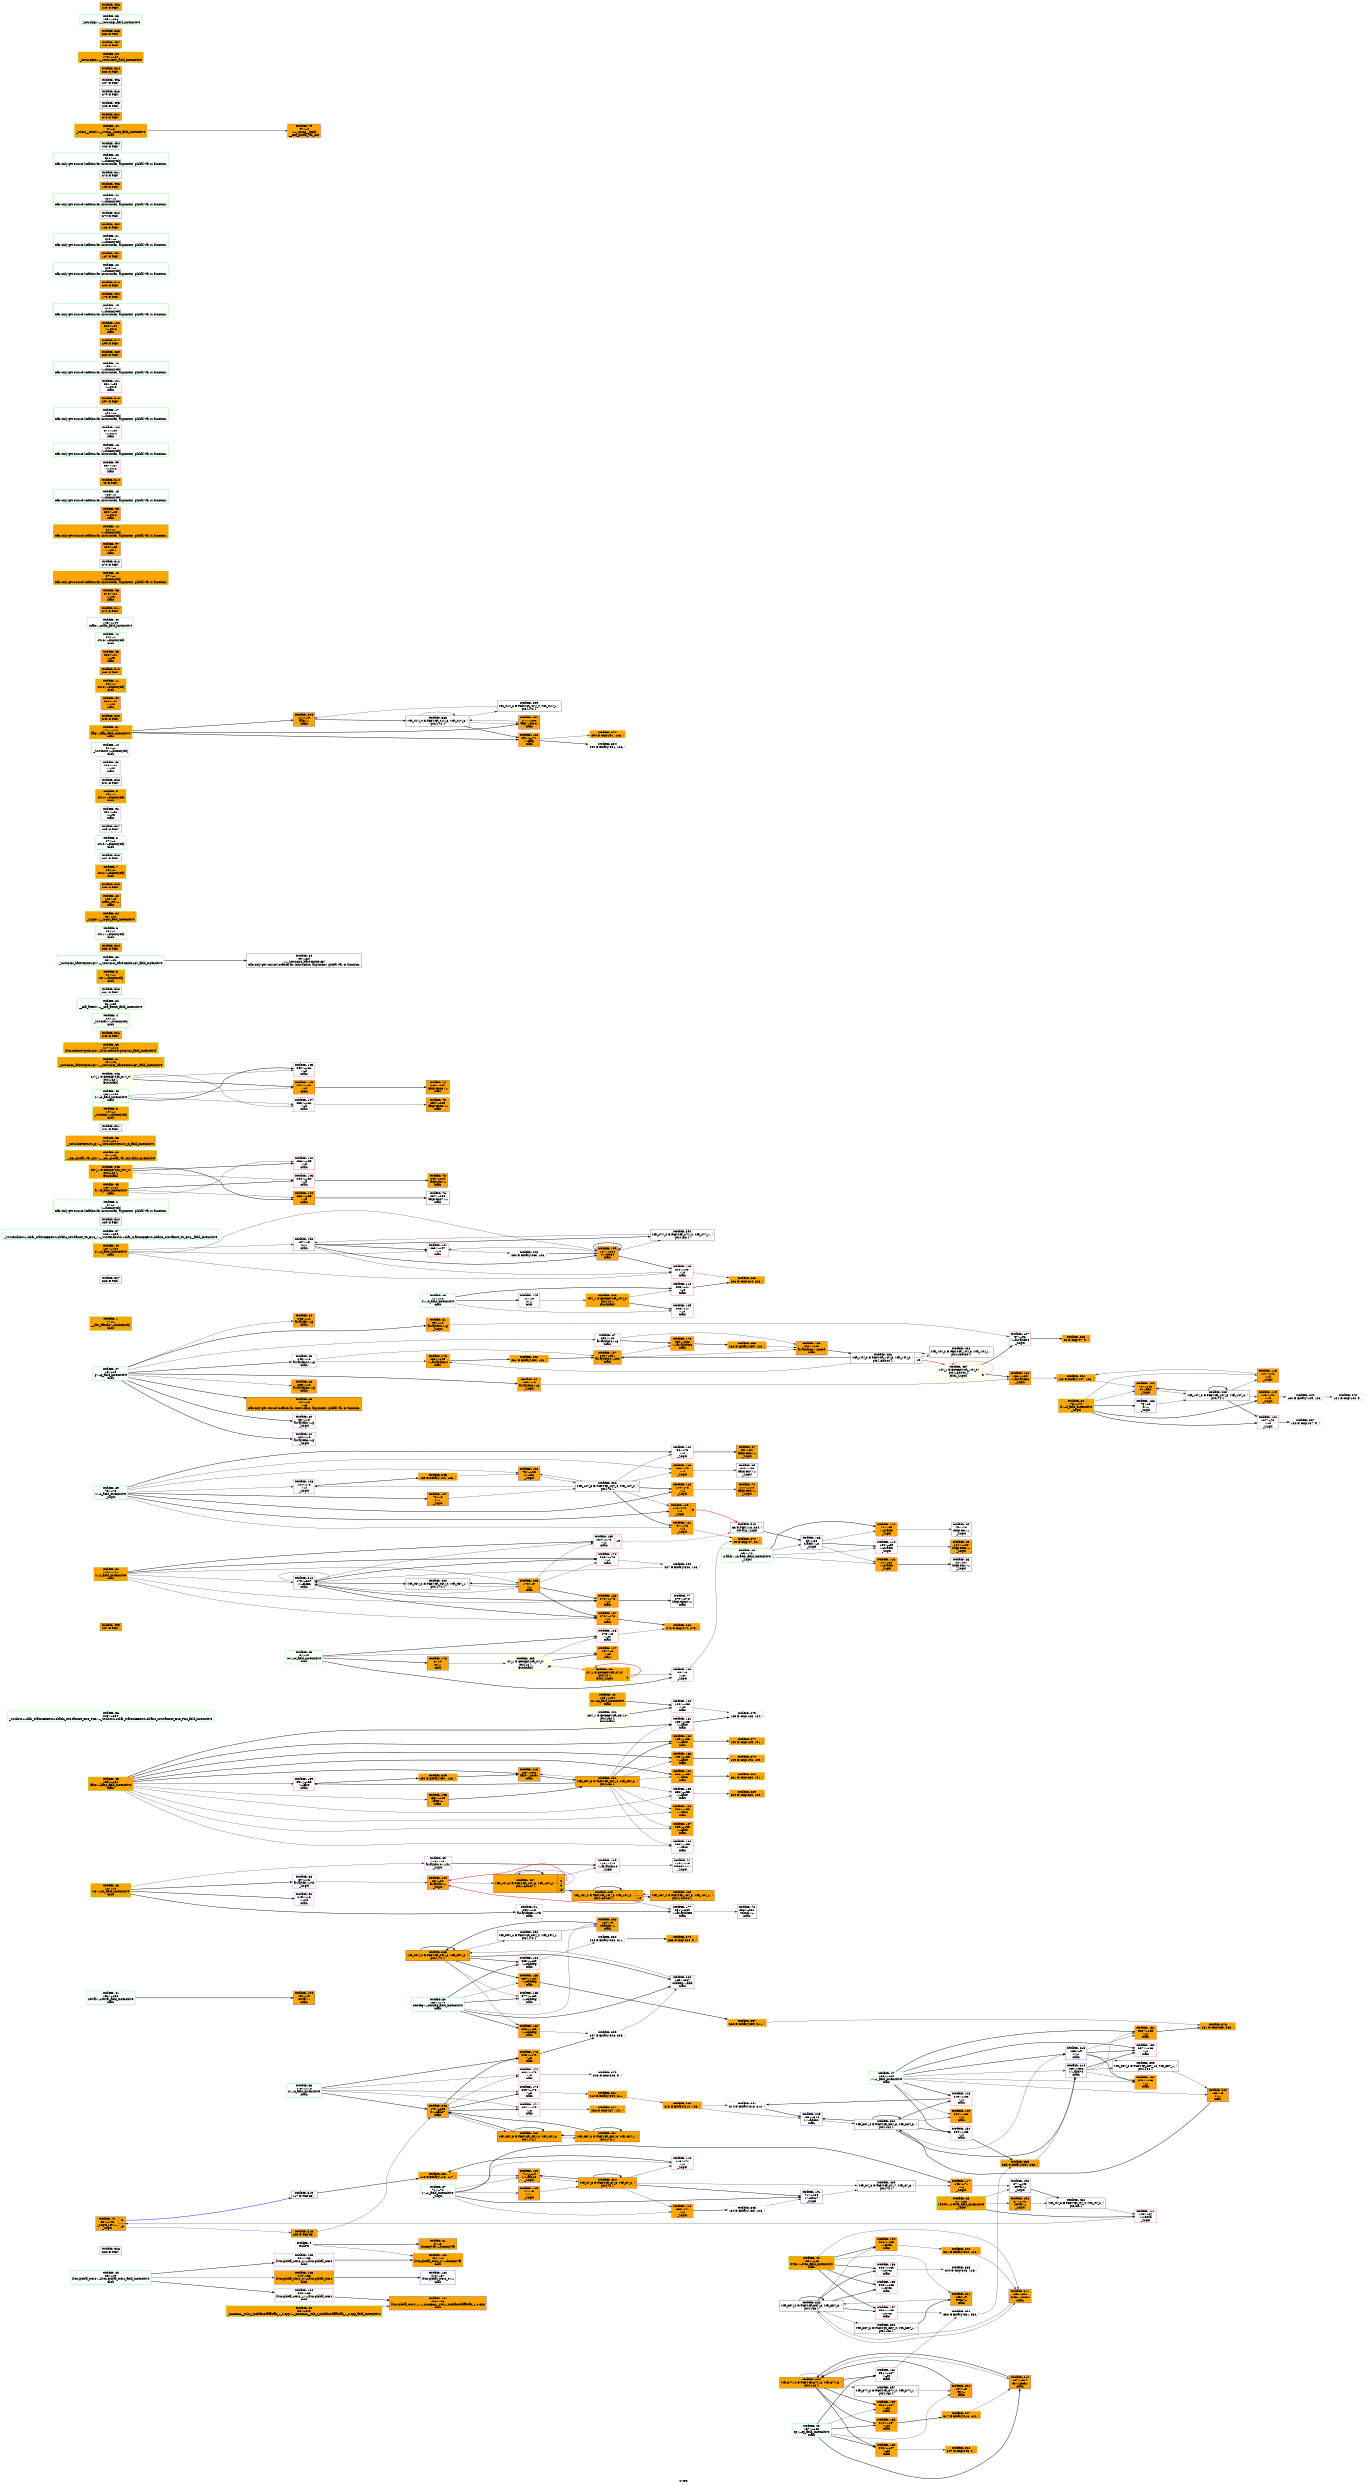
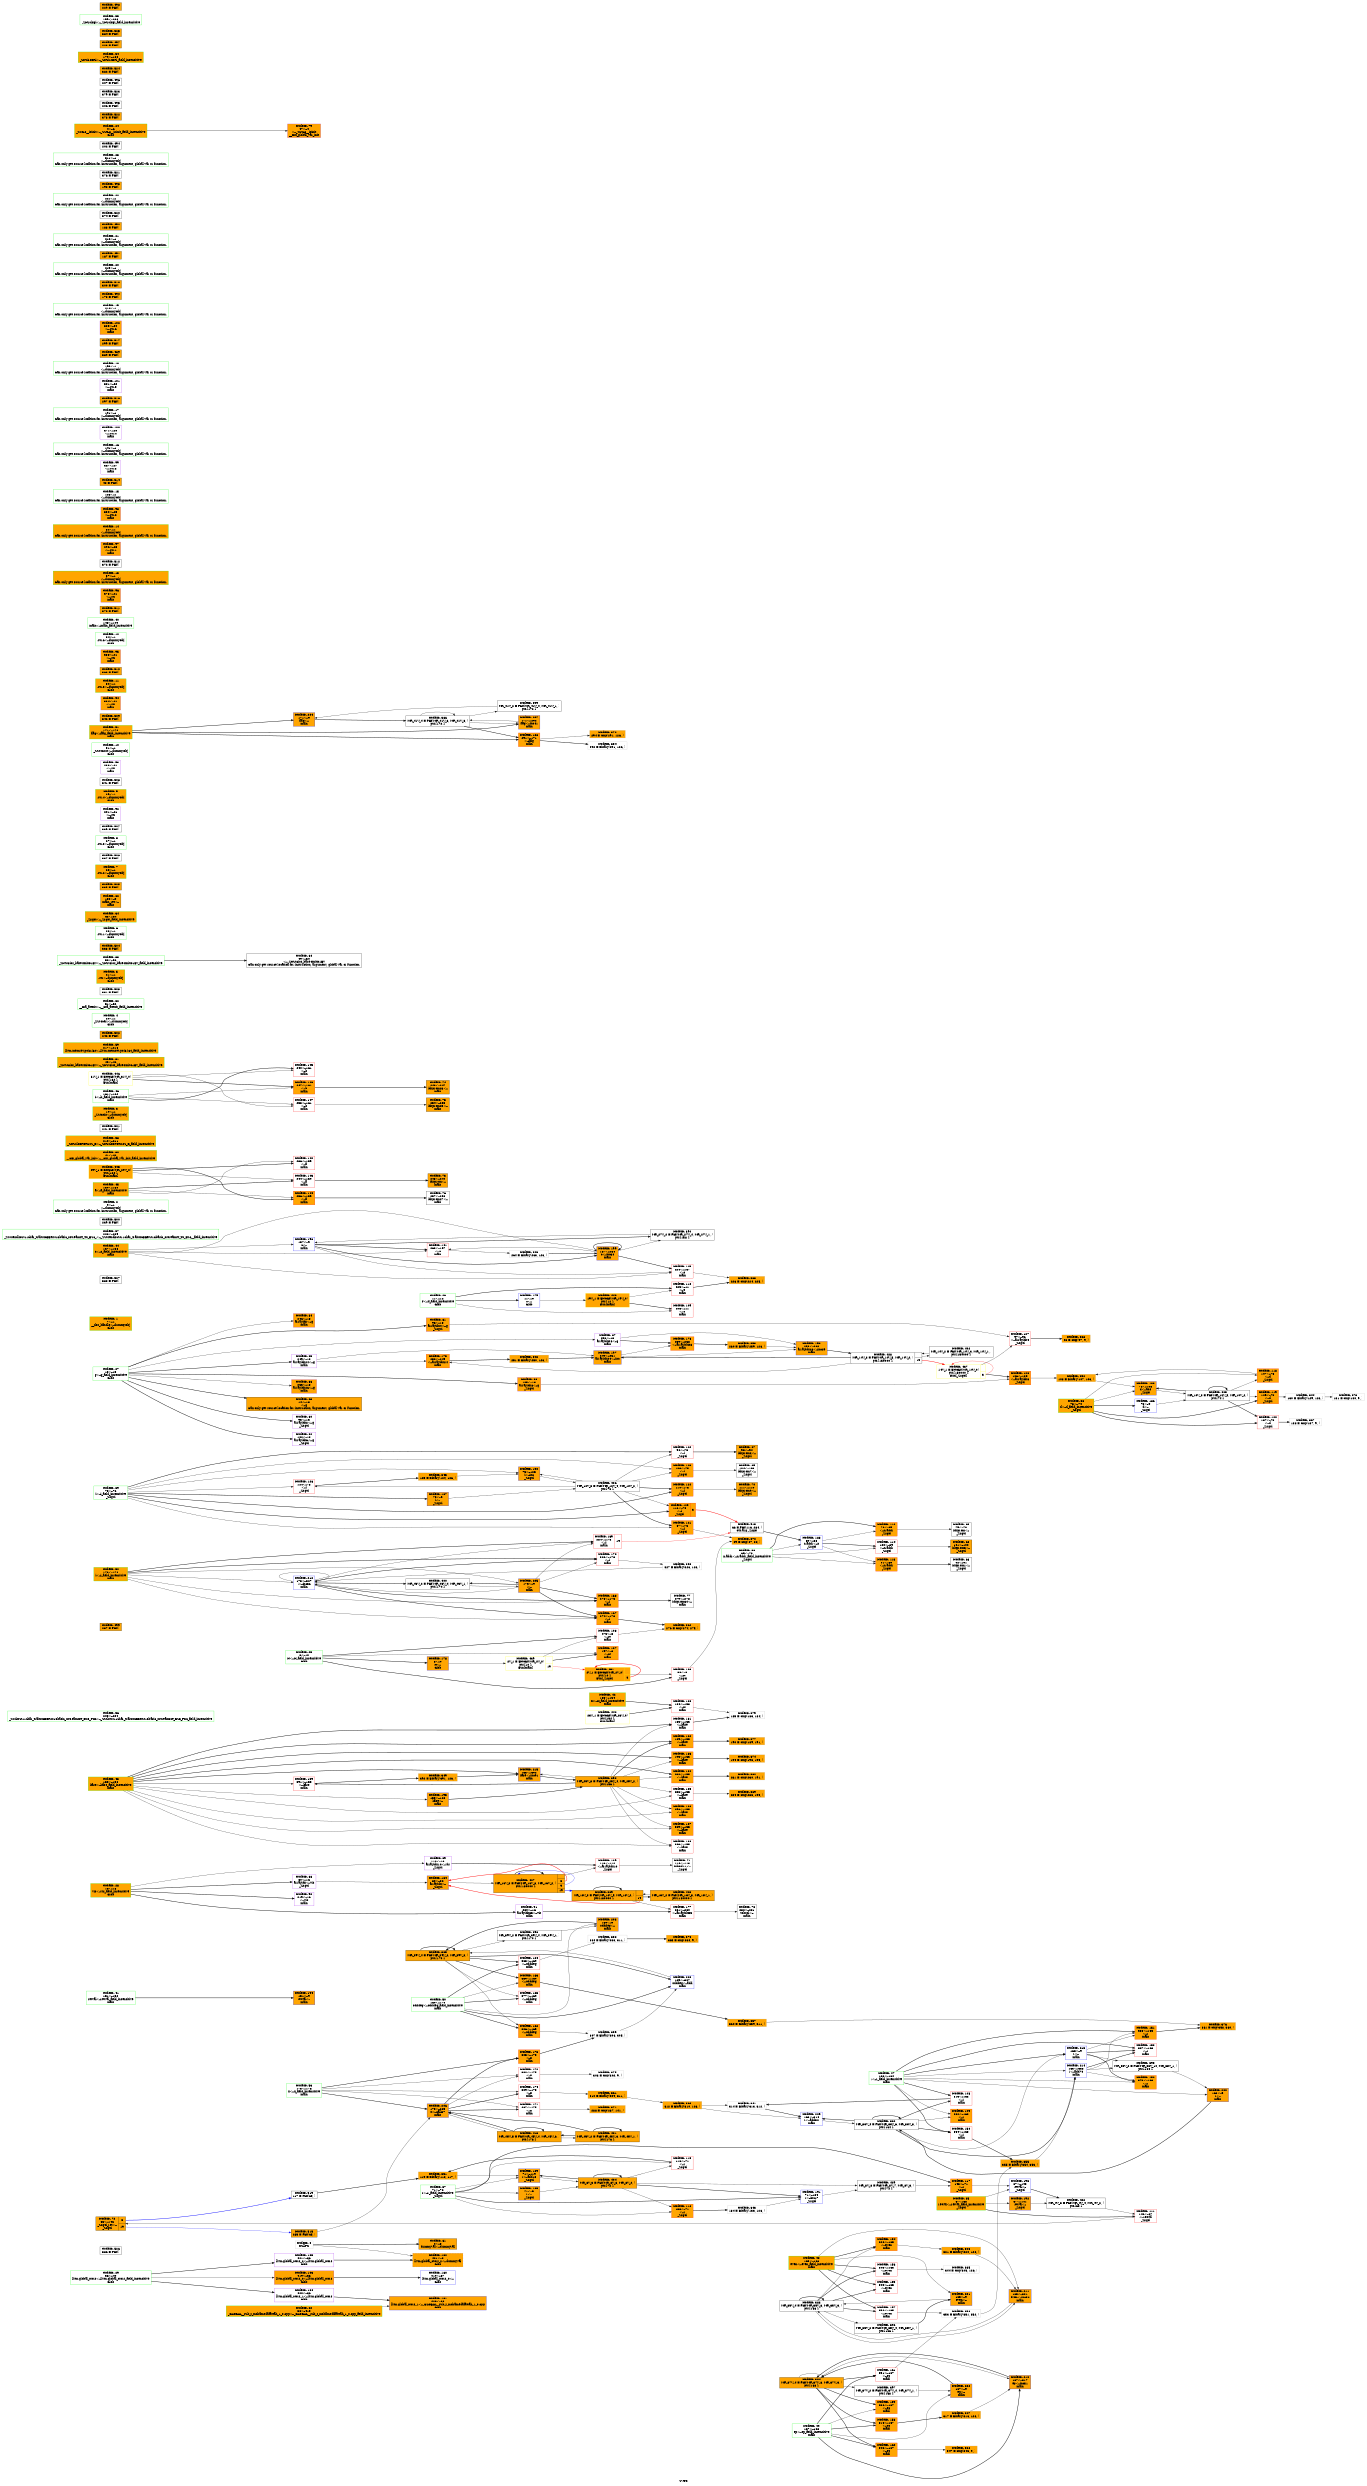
(997, 1357) -> (997, 1357)
